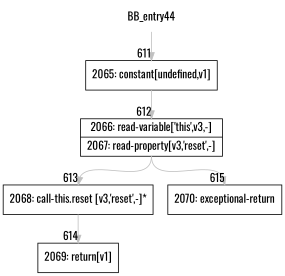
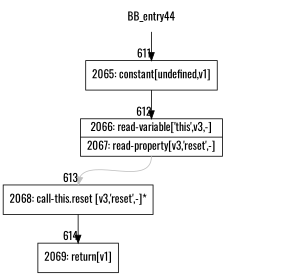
(151, 42) -> (151, 42)
(151, 100) -> (151, 100)
(225, 200) -> none
(78, 225) -> (78, 225)
